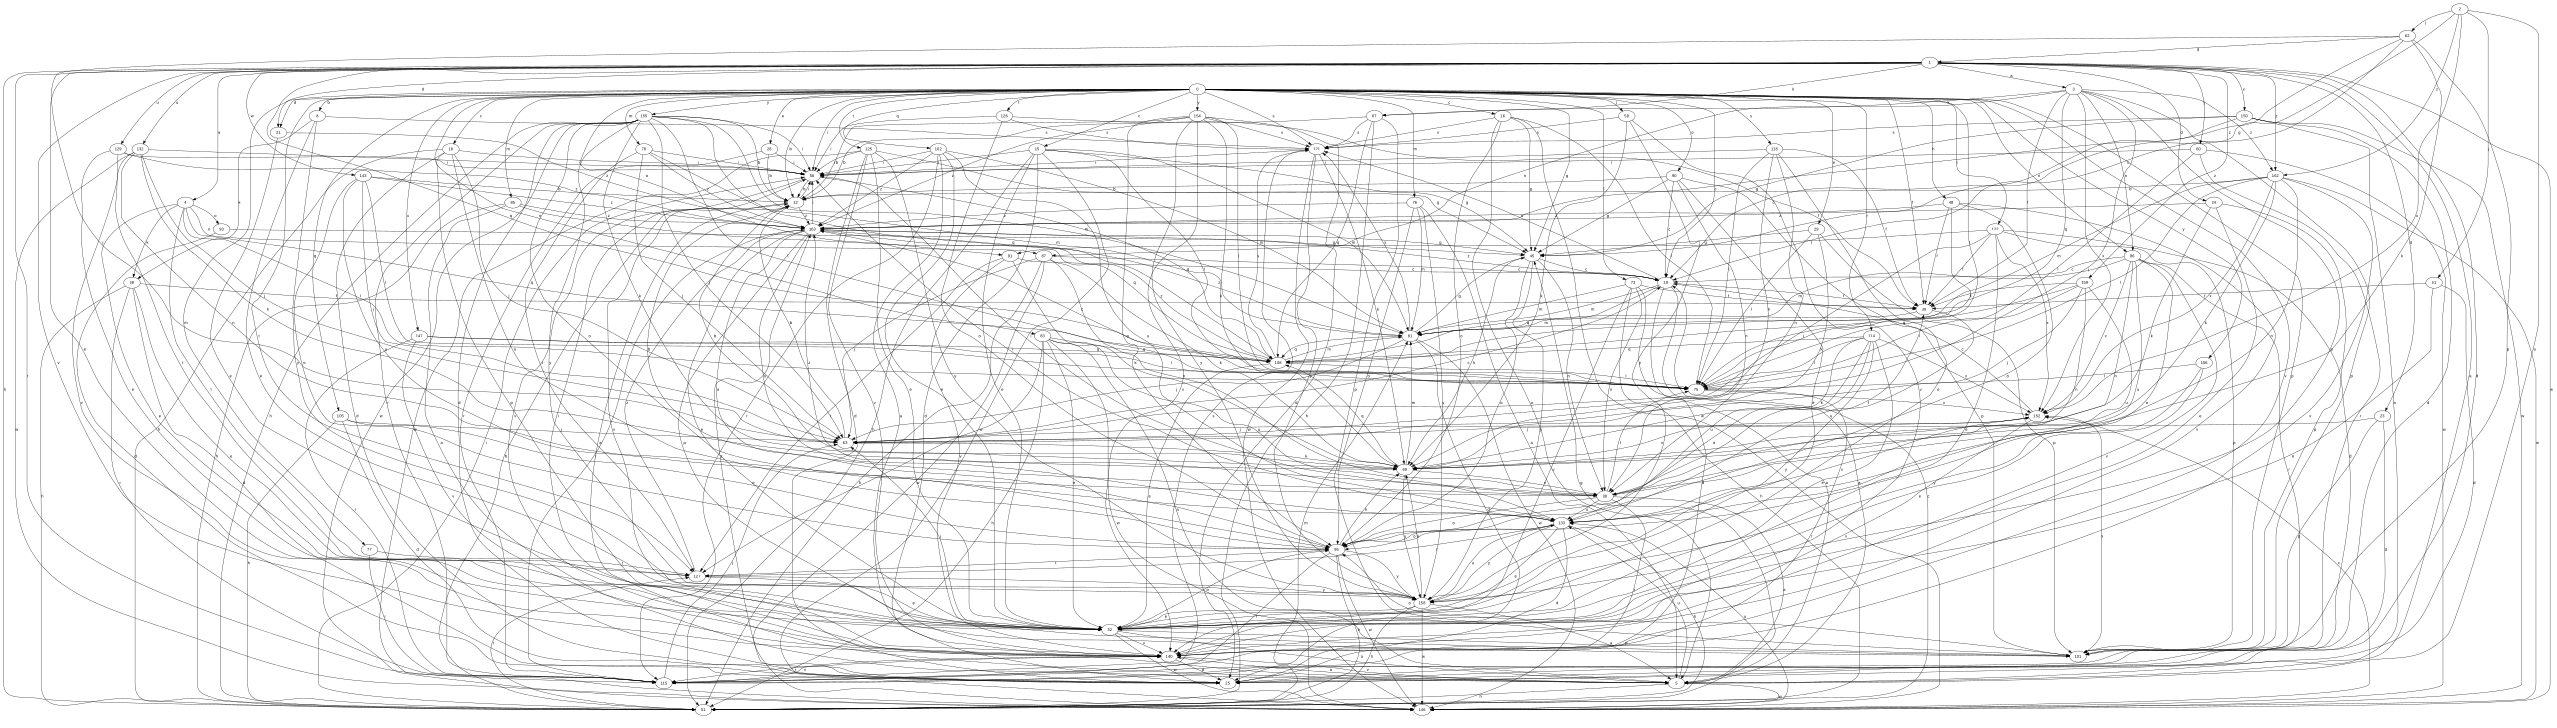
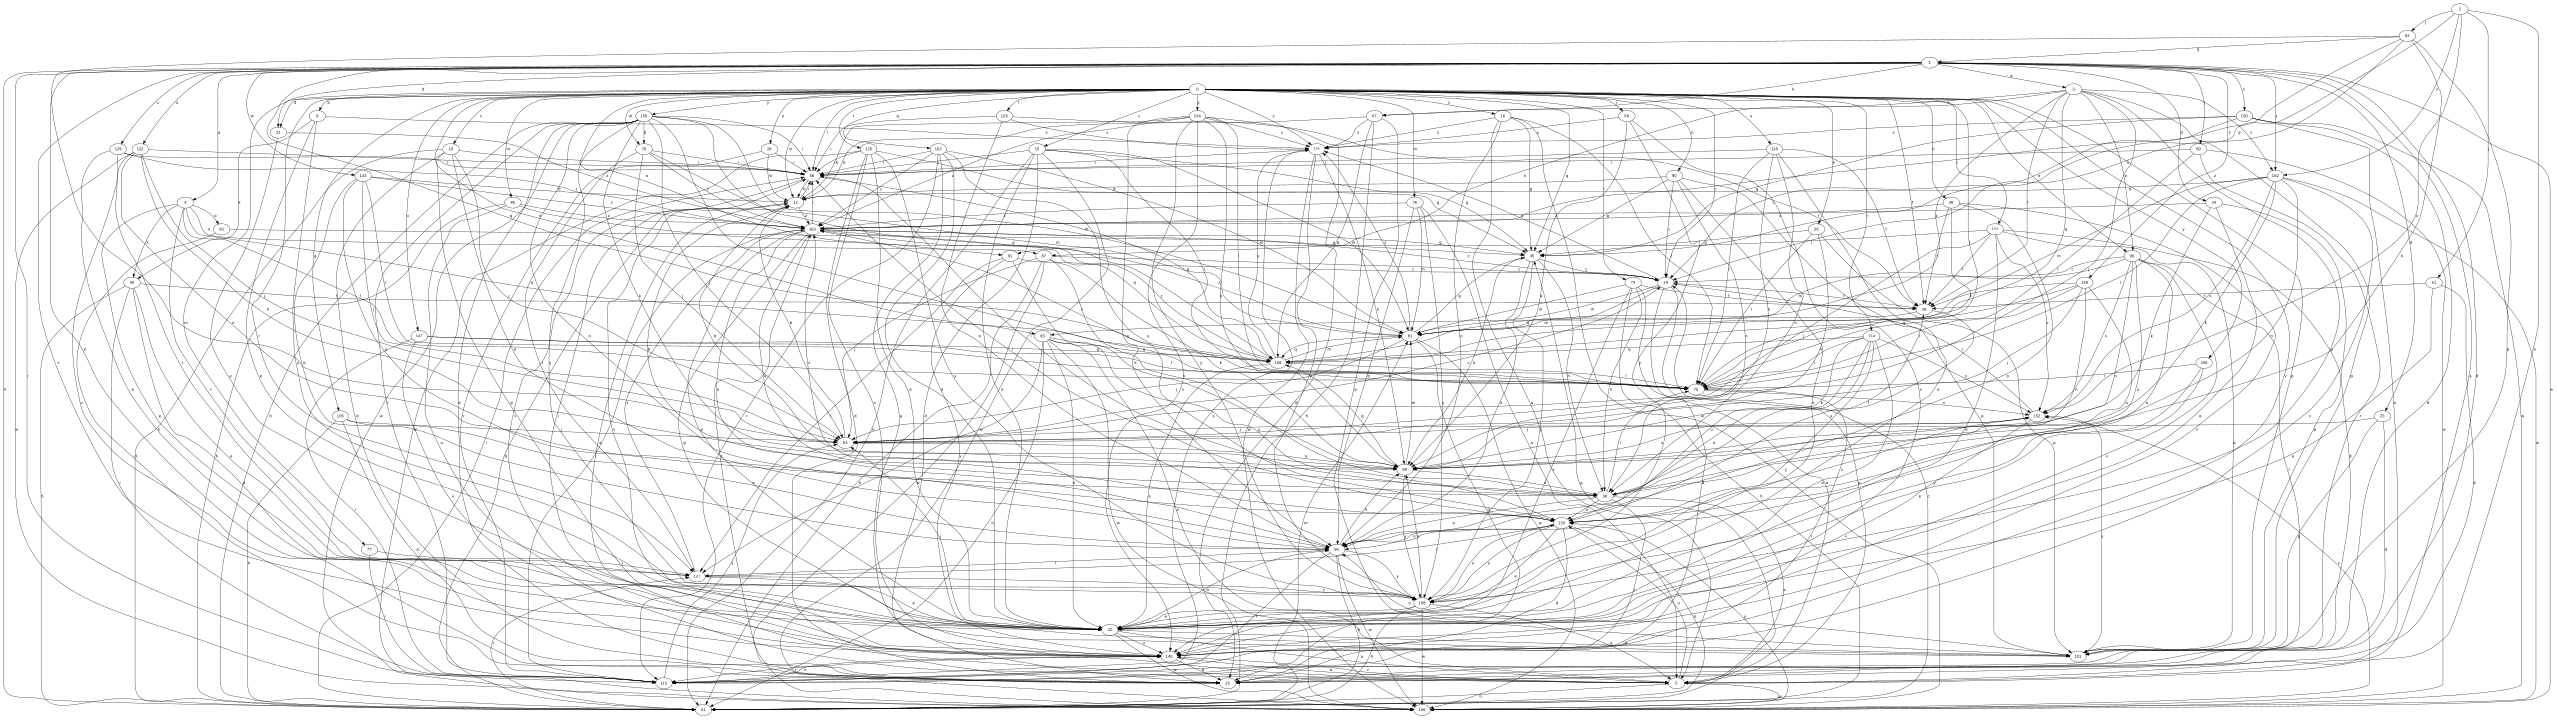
(745, 130) -> (644, 131)
(2095, 253) -> (1588, 320)
